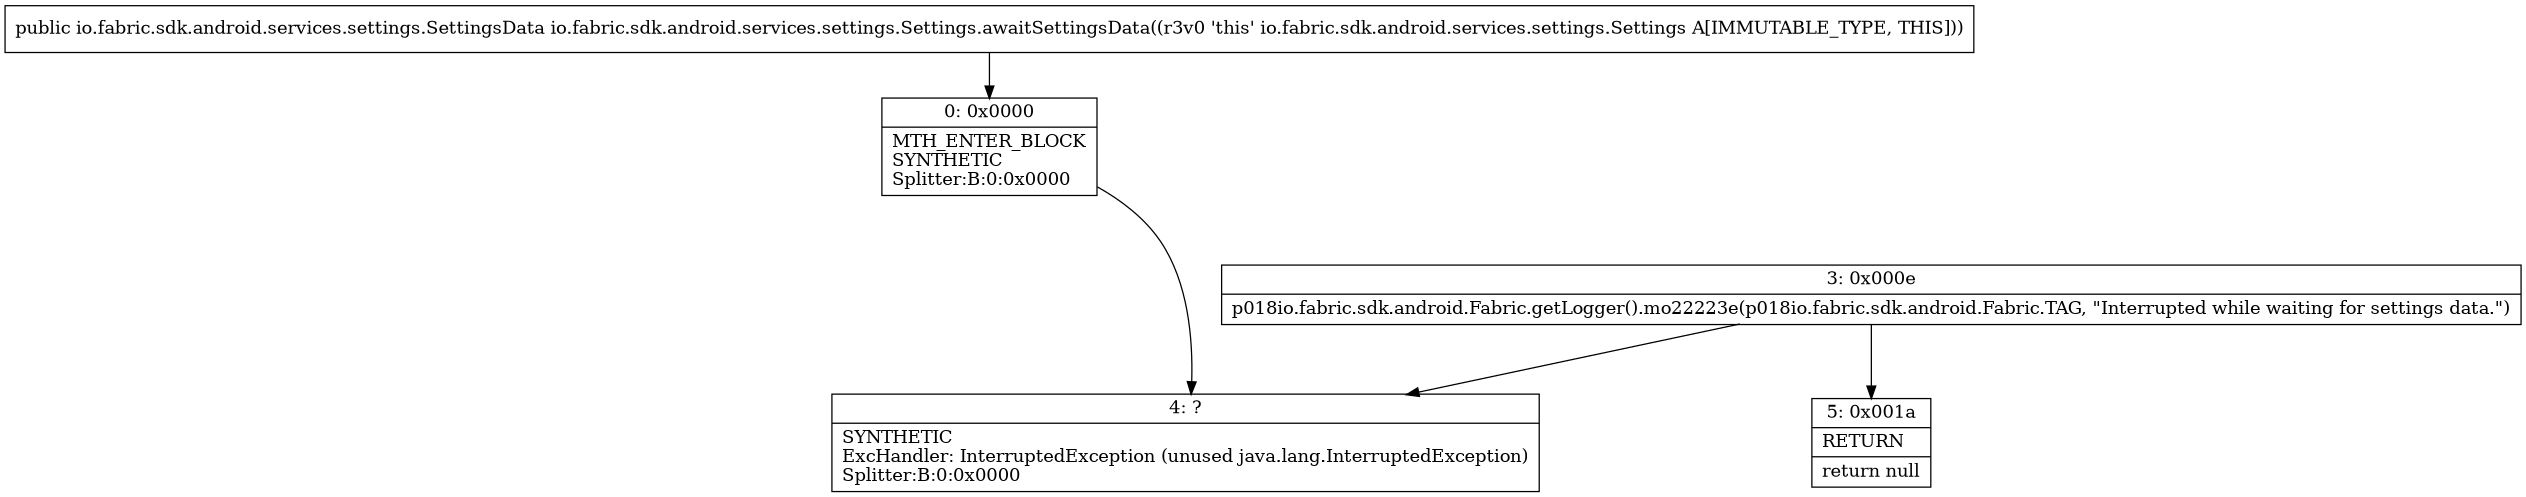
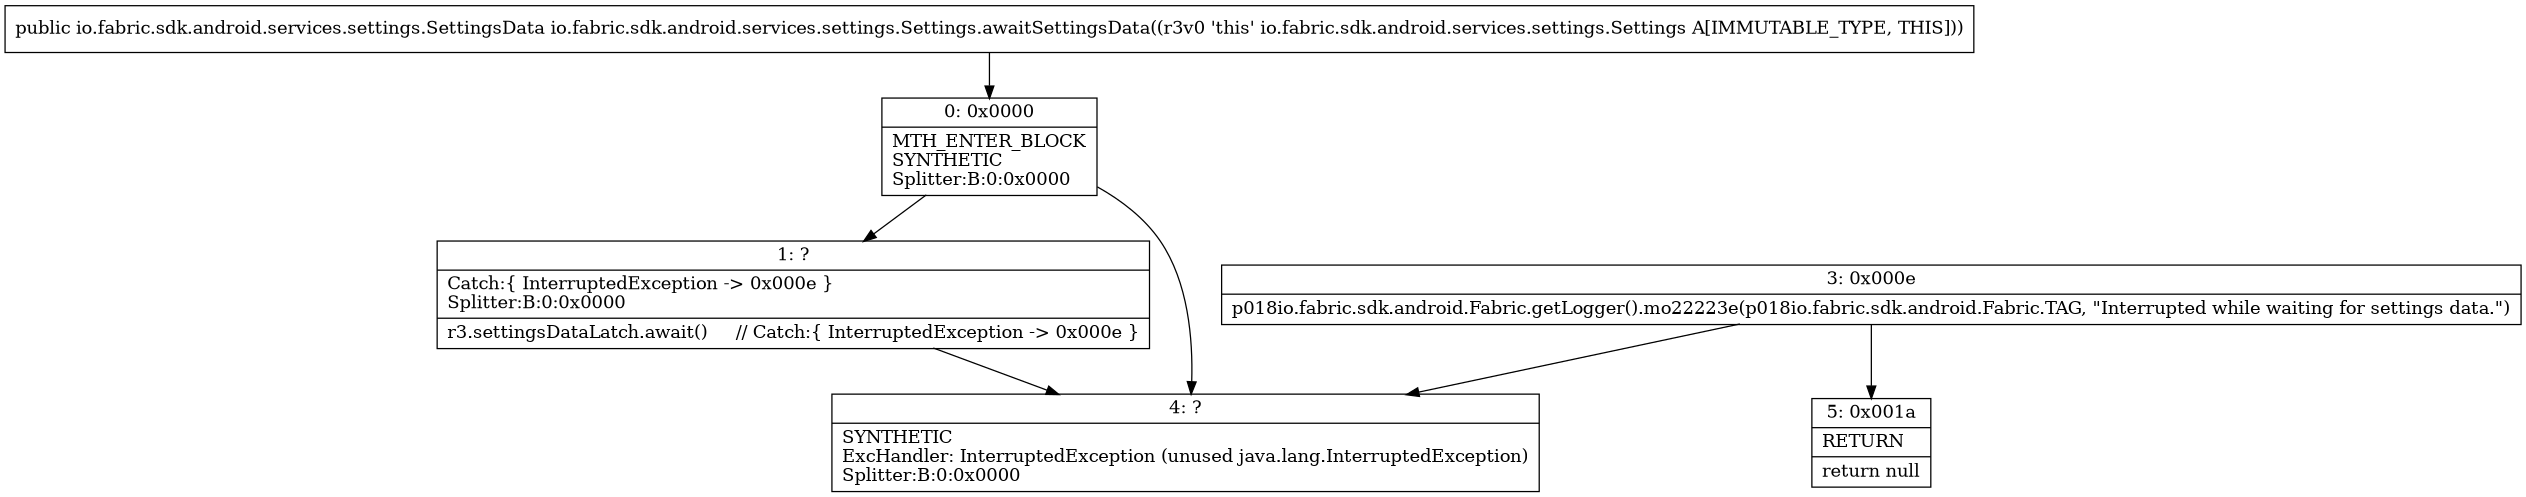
none -> (793, 295)
